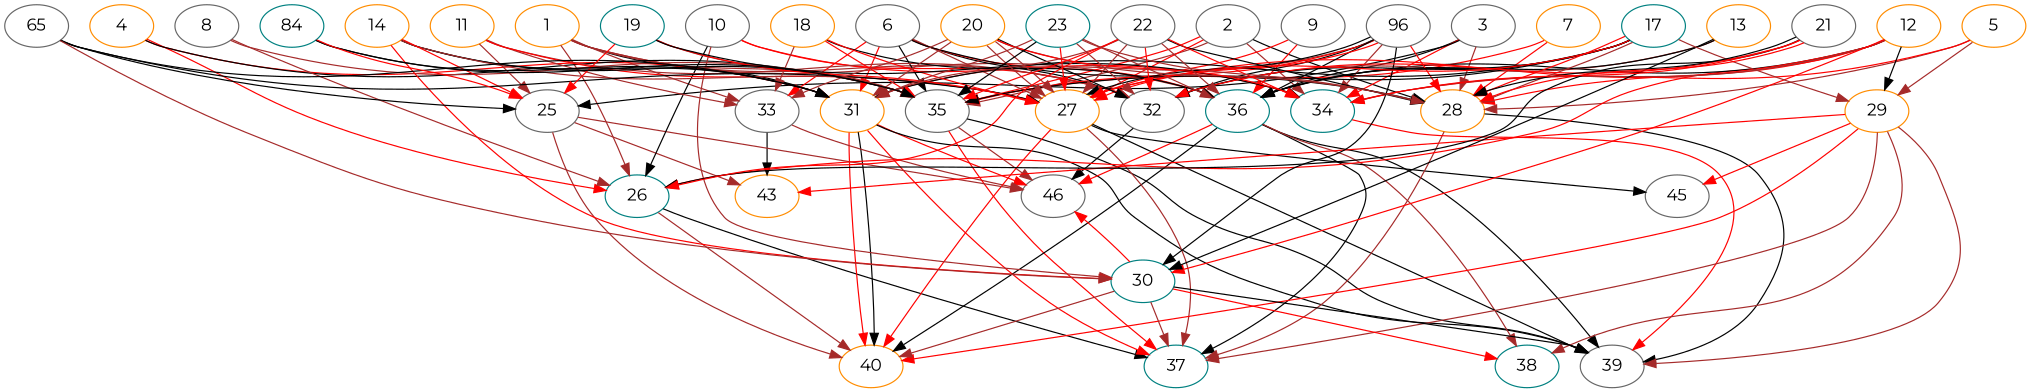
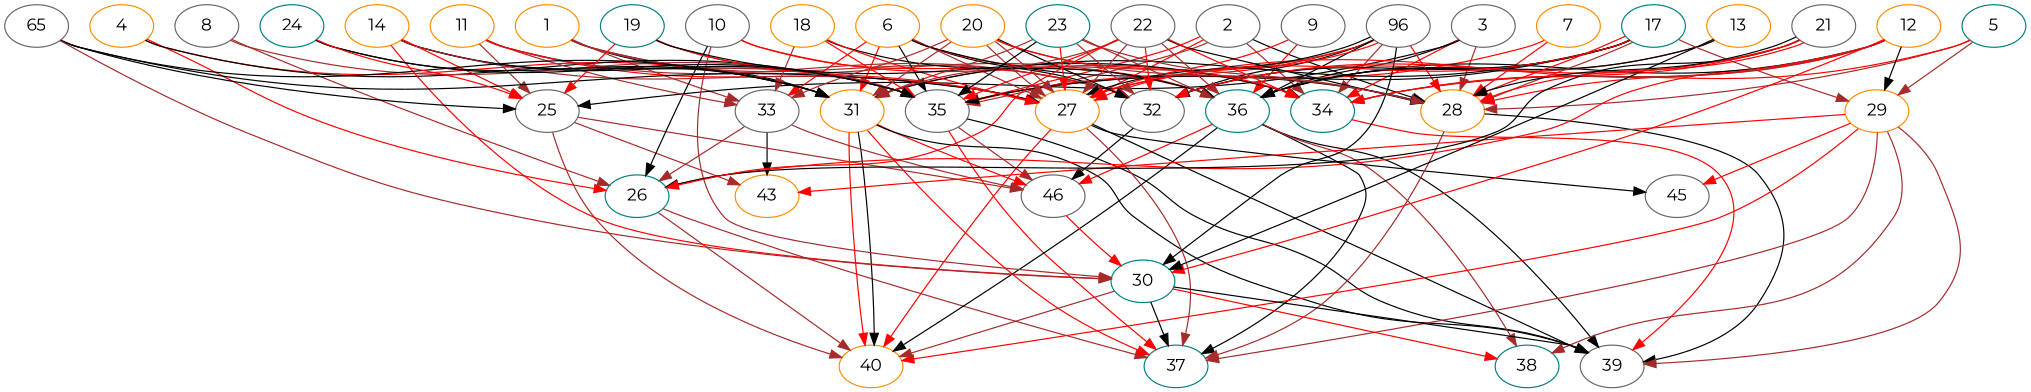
(292, 26) -> (292, 26)
(888, 26) -> (888, 26)
(1994, 26) -> (1994, 26)
none -> (694, 69)
(594, 97) -> (707, 151)
(1108, 240) -> (1089, 237)
(898, 287) -> (898, 287)
(1156, 314) -> (1156, 314)
